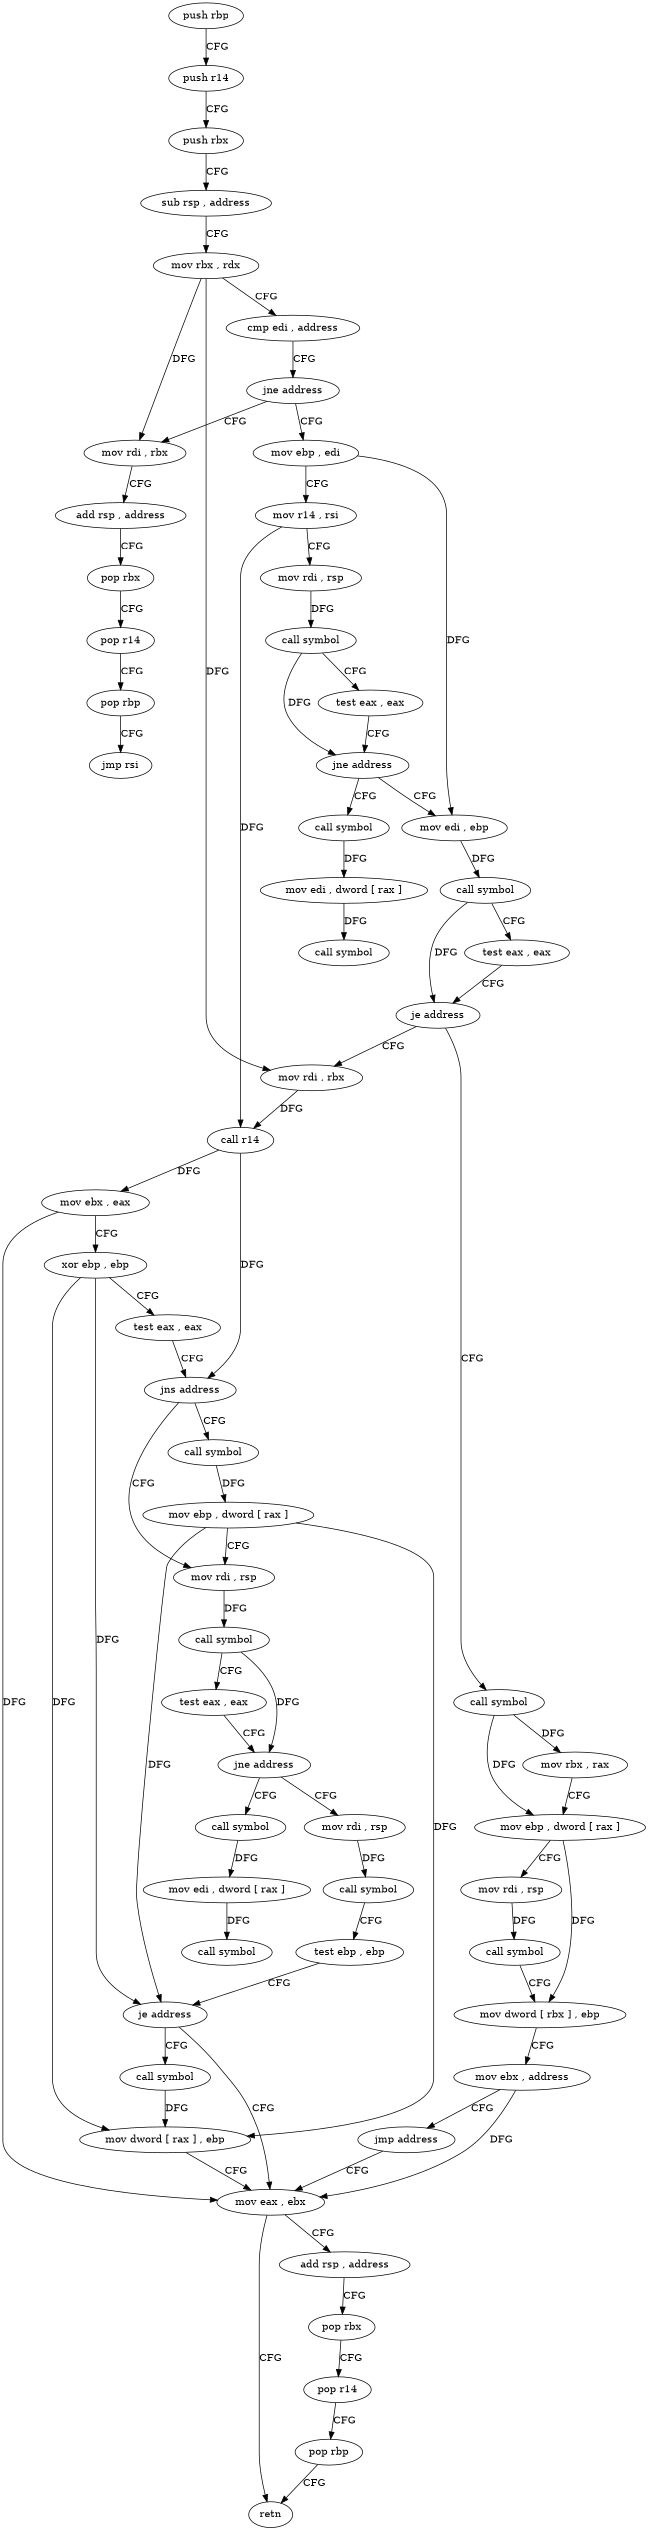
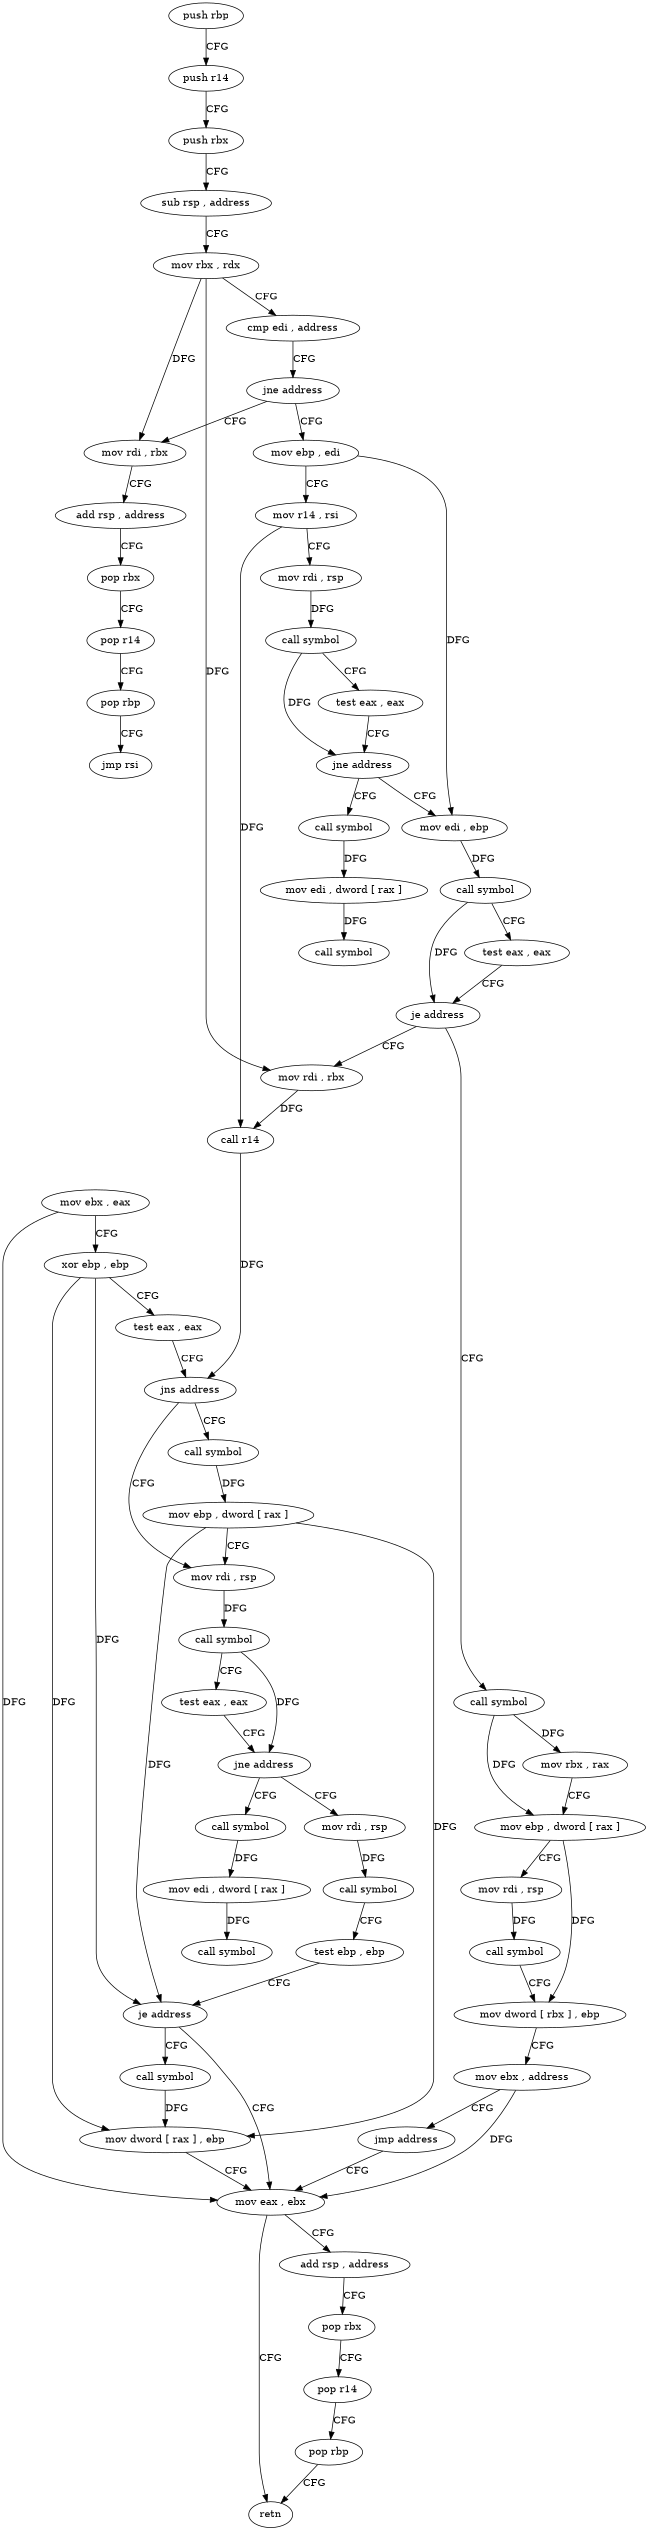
(173, 1169) -> none
